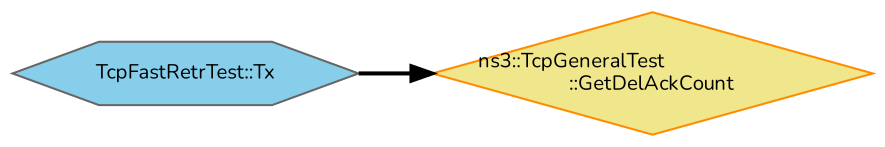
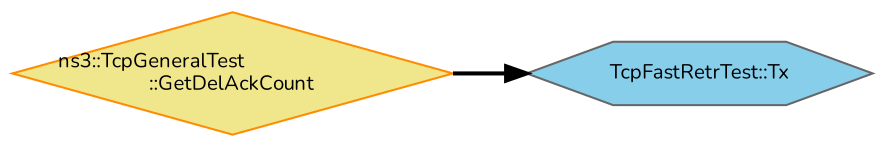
(385, 73) -> (480, 73)
